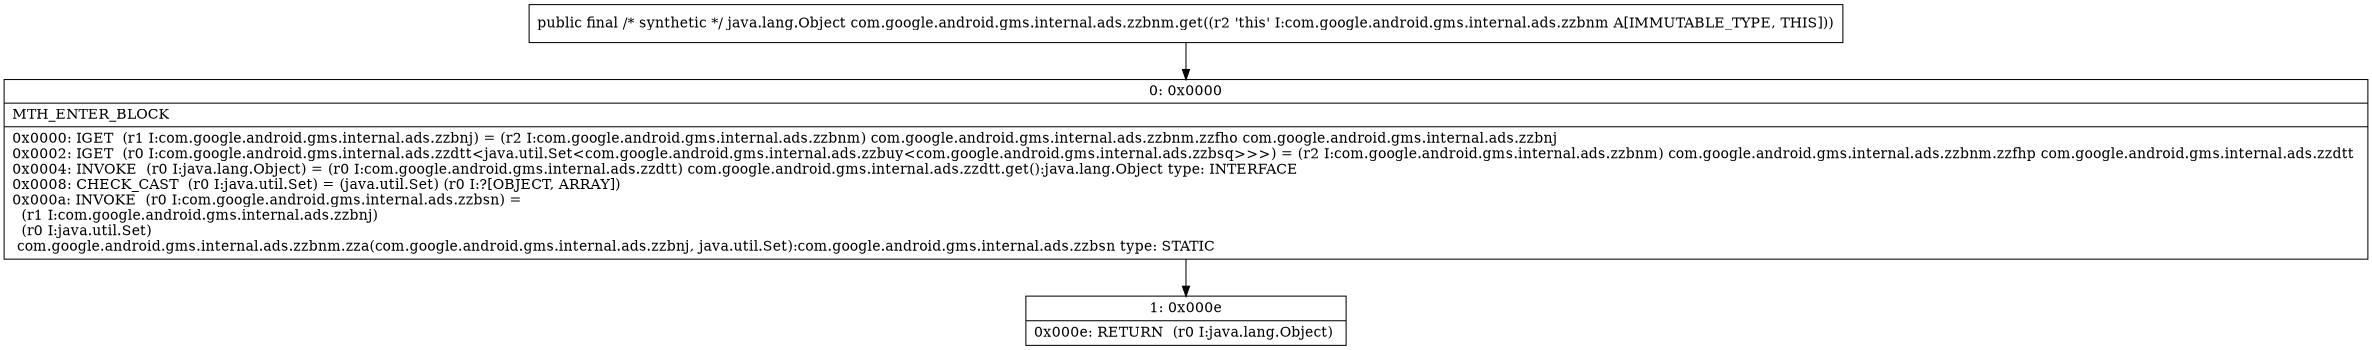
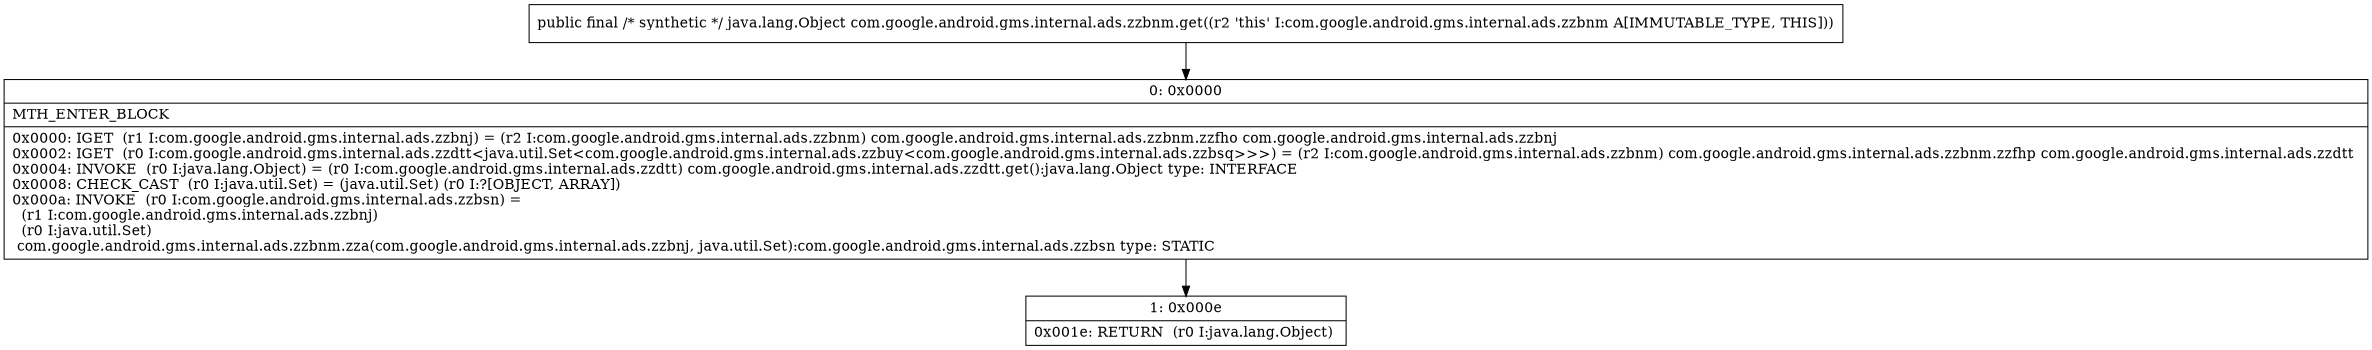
(1186, 333) -> (1186, 333)
